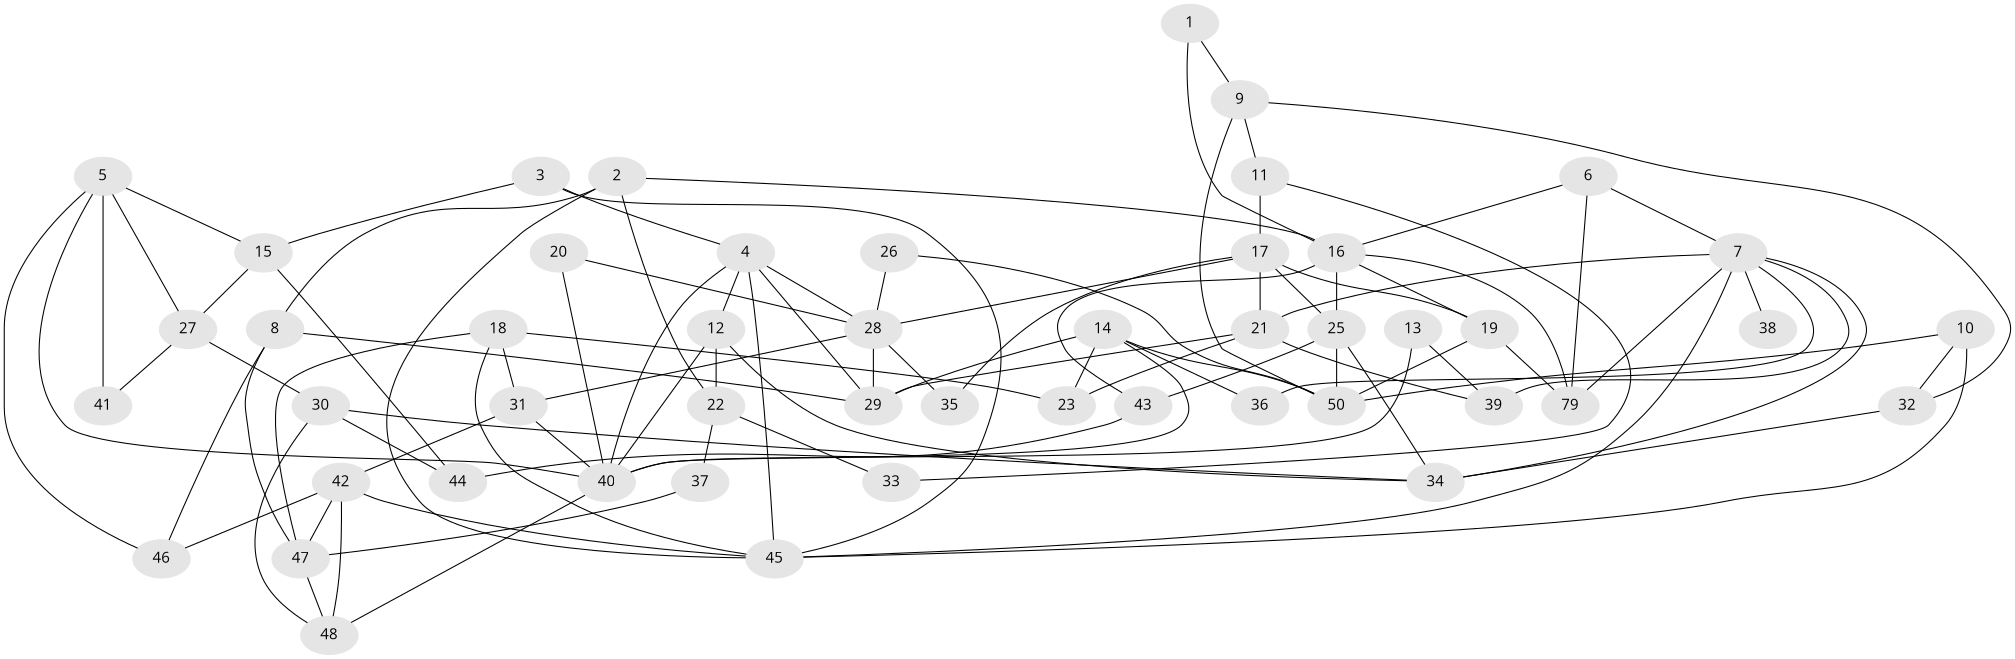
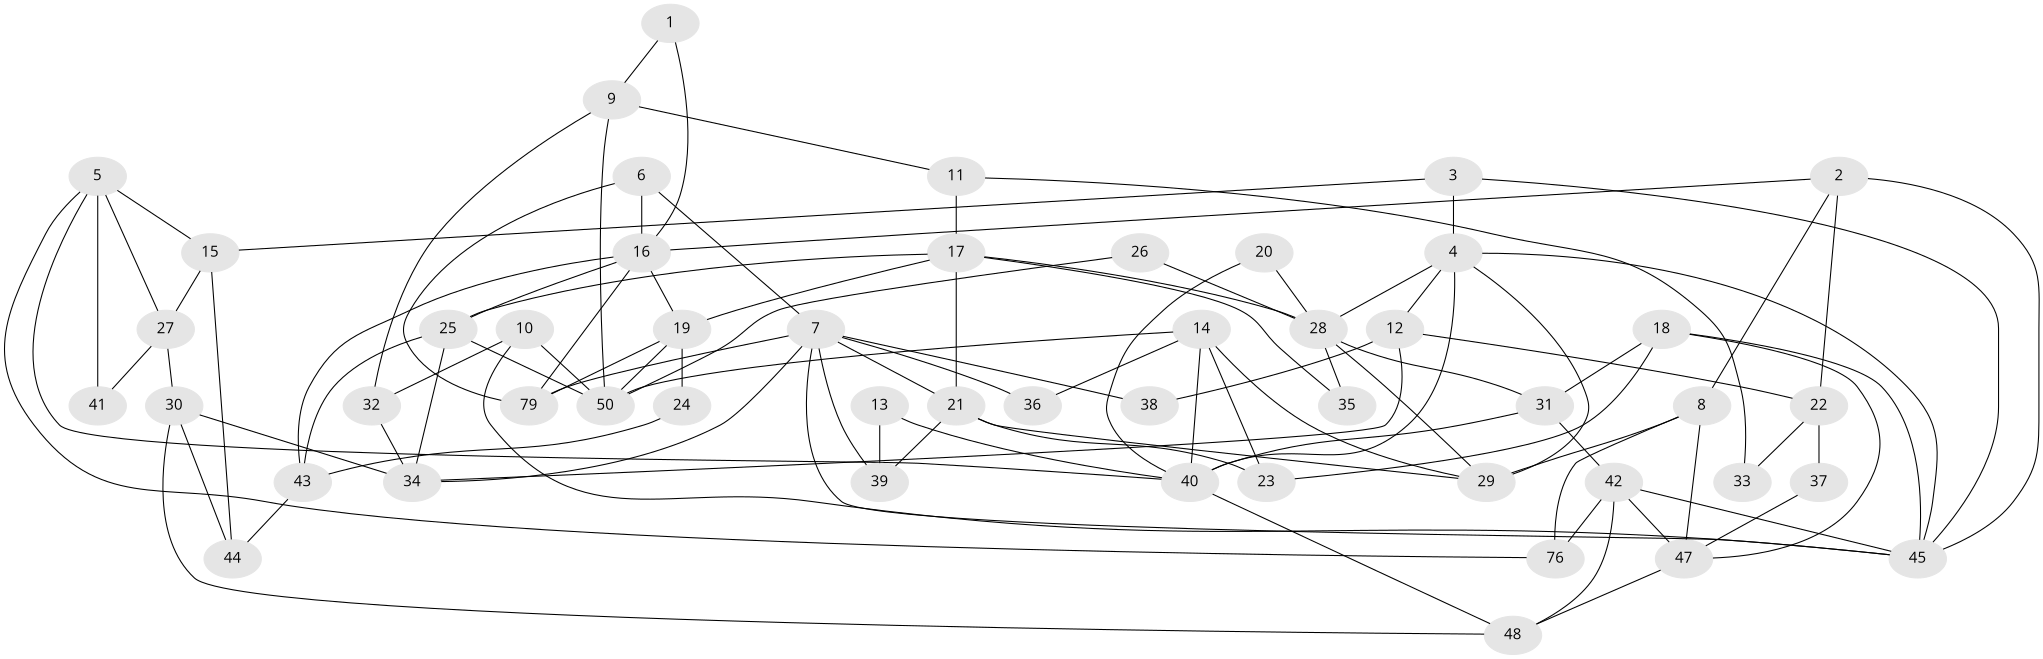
(661, 406) -> (1276, 374)
none -> (682, 406)
(162, 559) -> (1556, 559)
